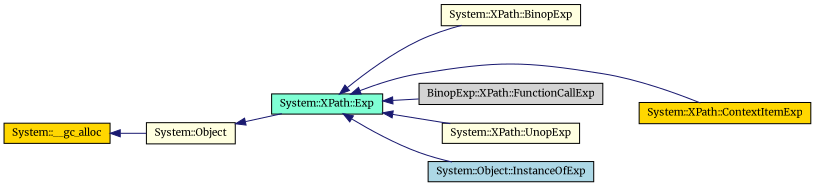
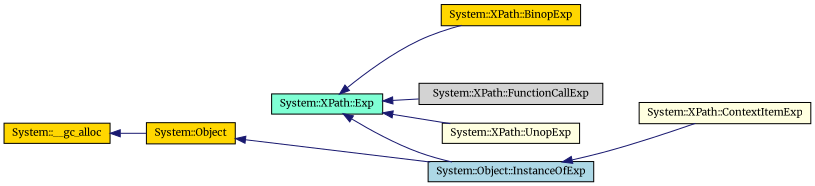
(511, 15) -> (511, 15)
(531, 65) -> (634, 143)
(511, 94) -> (511, 94)
(725, 113) -> (725, 113)
(264, 118) -> (338, 151)
(191, 133) -> (191, 133)
